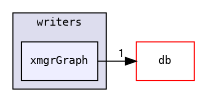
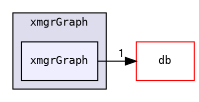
(60, 23) -> (60, 23)
